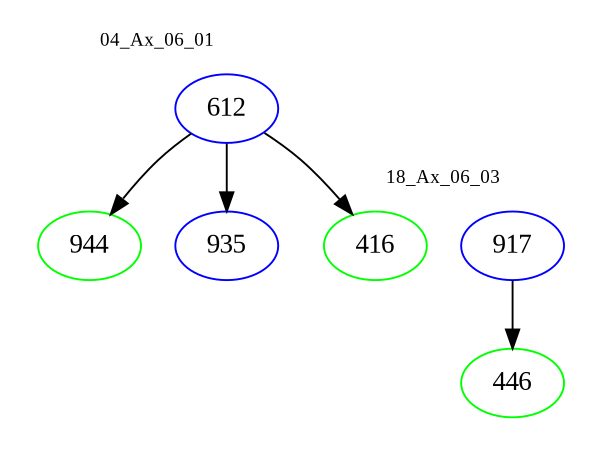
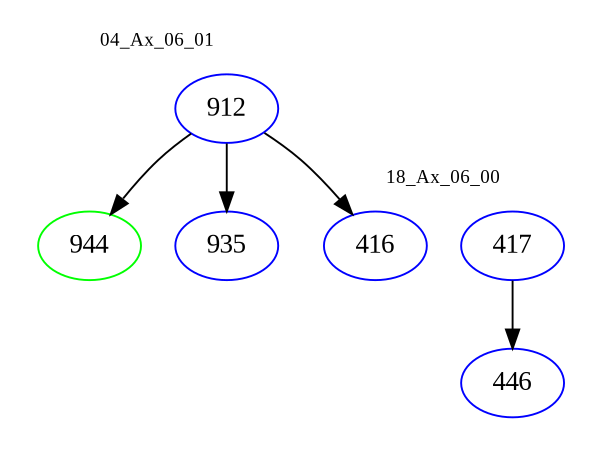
(227, 109) -> (227, 109)
(444, 178) -> (444, 178)
(375, 246) -> (375, 246)
(513, 246) -> (513, 246)
(513, 383) -> (513, 383)
